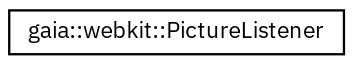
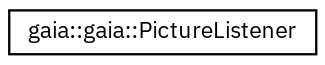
(177, 32) -> (163, 32)
